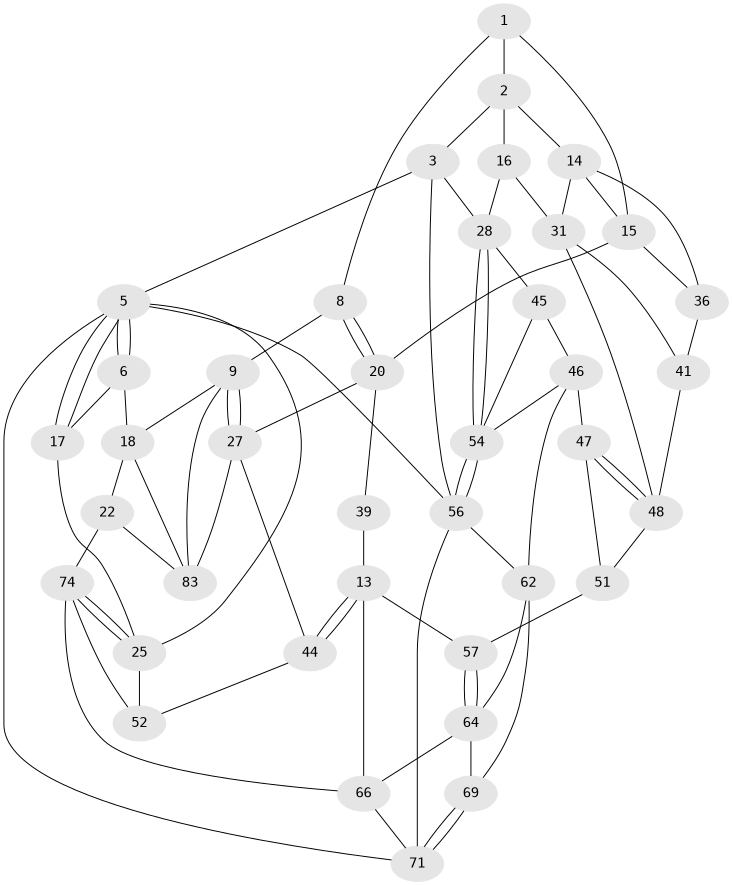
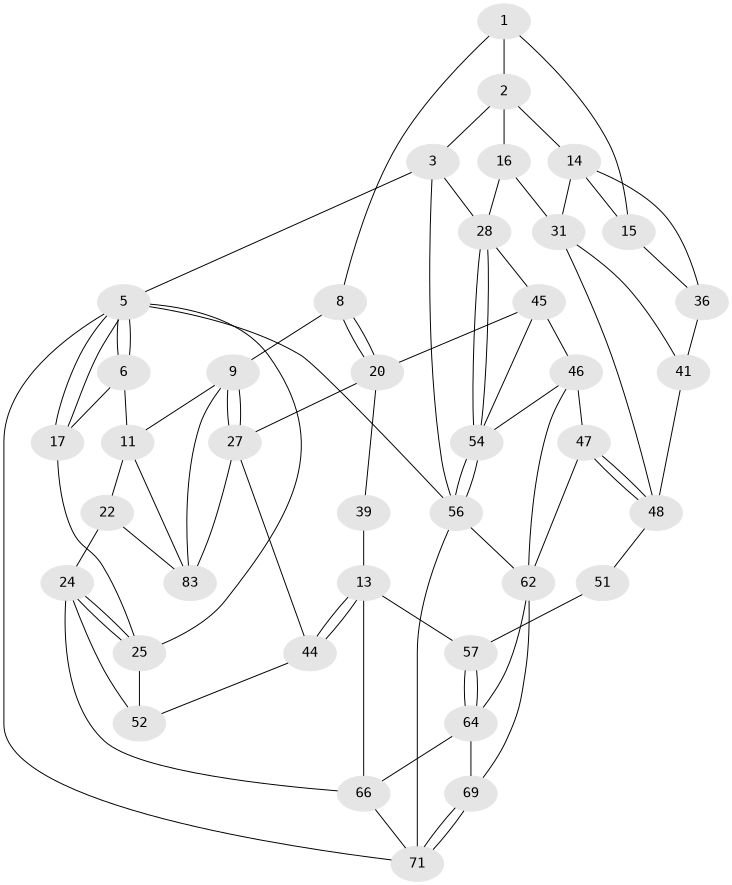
(495, 290) -> (458, 337)
(128, 443) -> (128, 443)
(593, 513) -> (556, 513)
(67, 583) -> (67, 583)
